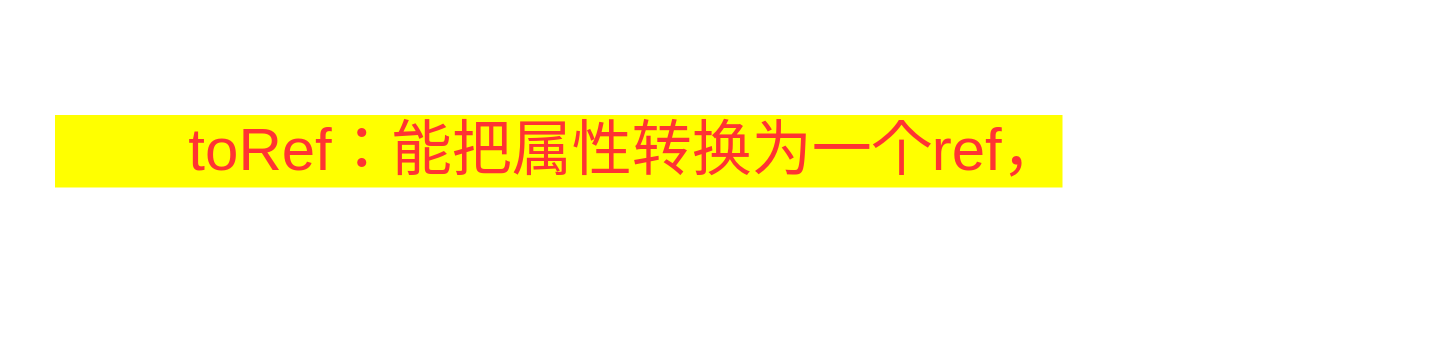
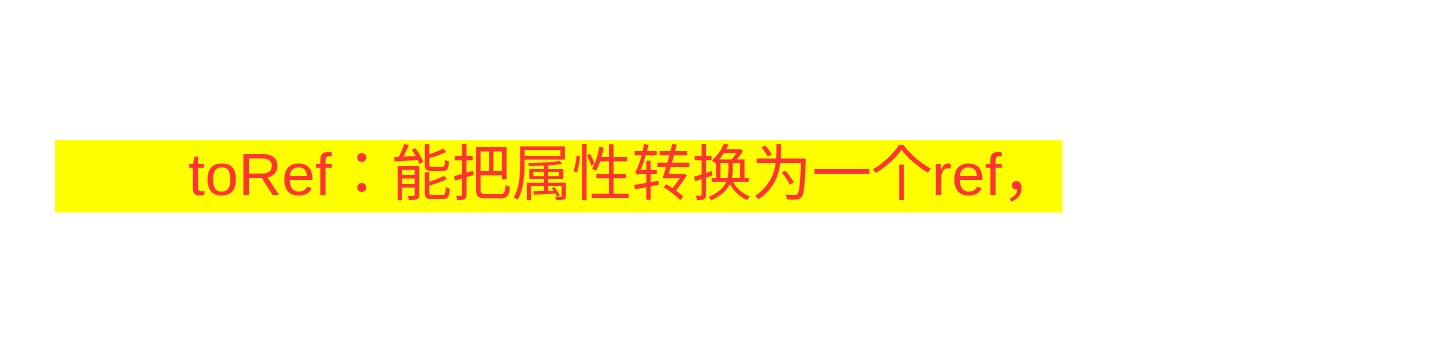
(726, 151) -> (726, 176)
